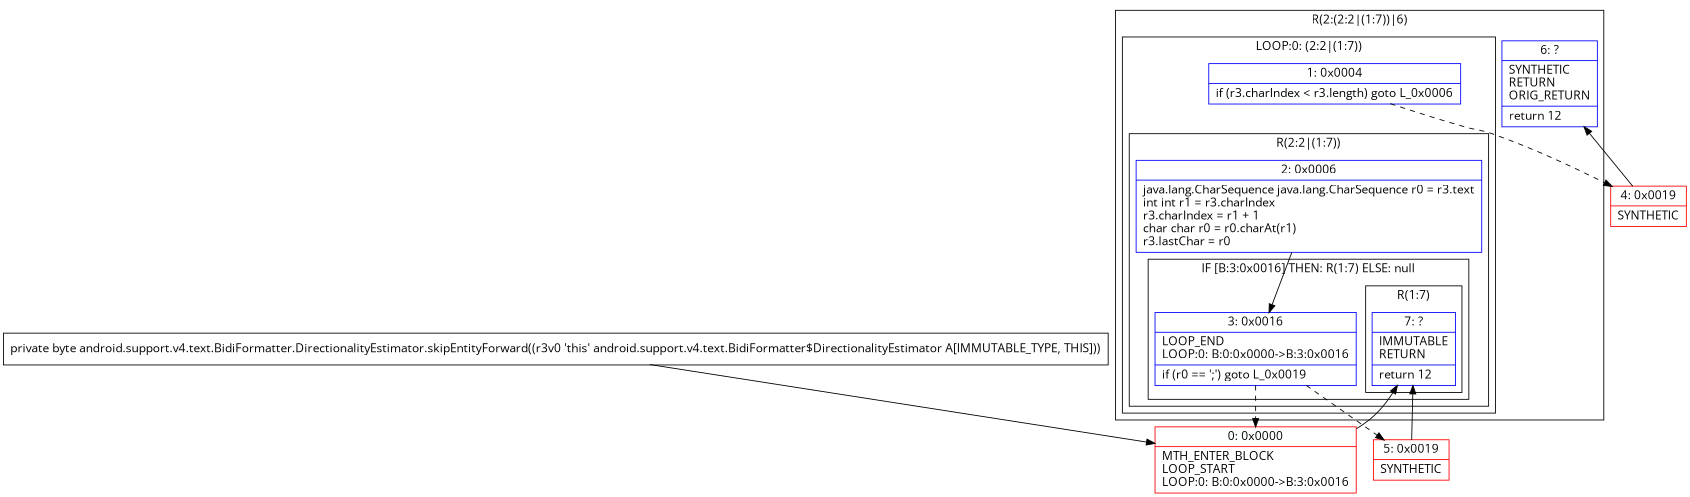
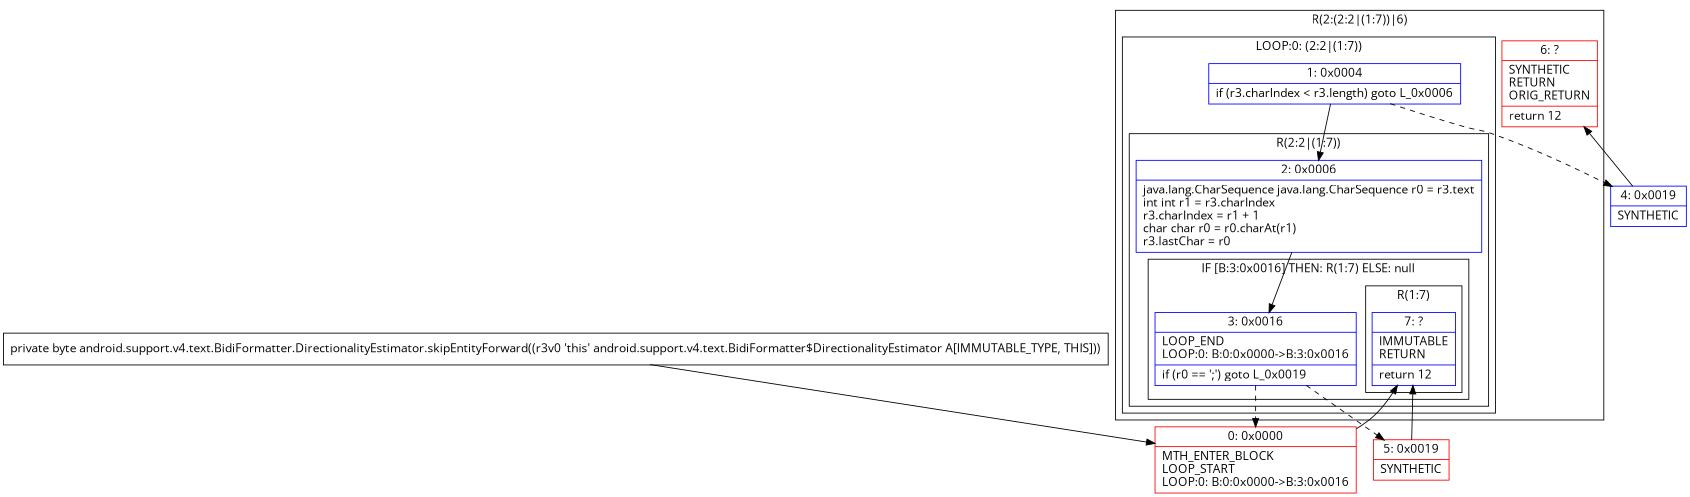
(1550, 84) -> (1550, 84)
none -> (1325, 128)
(1649, 206) -> (1649, 206)
